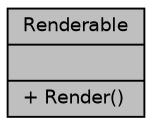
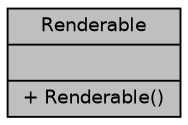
(74, 98) -> (94, 98)
